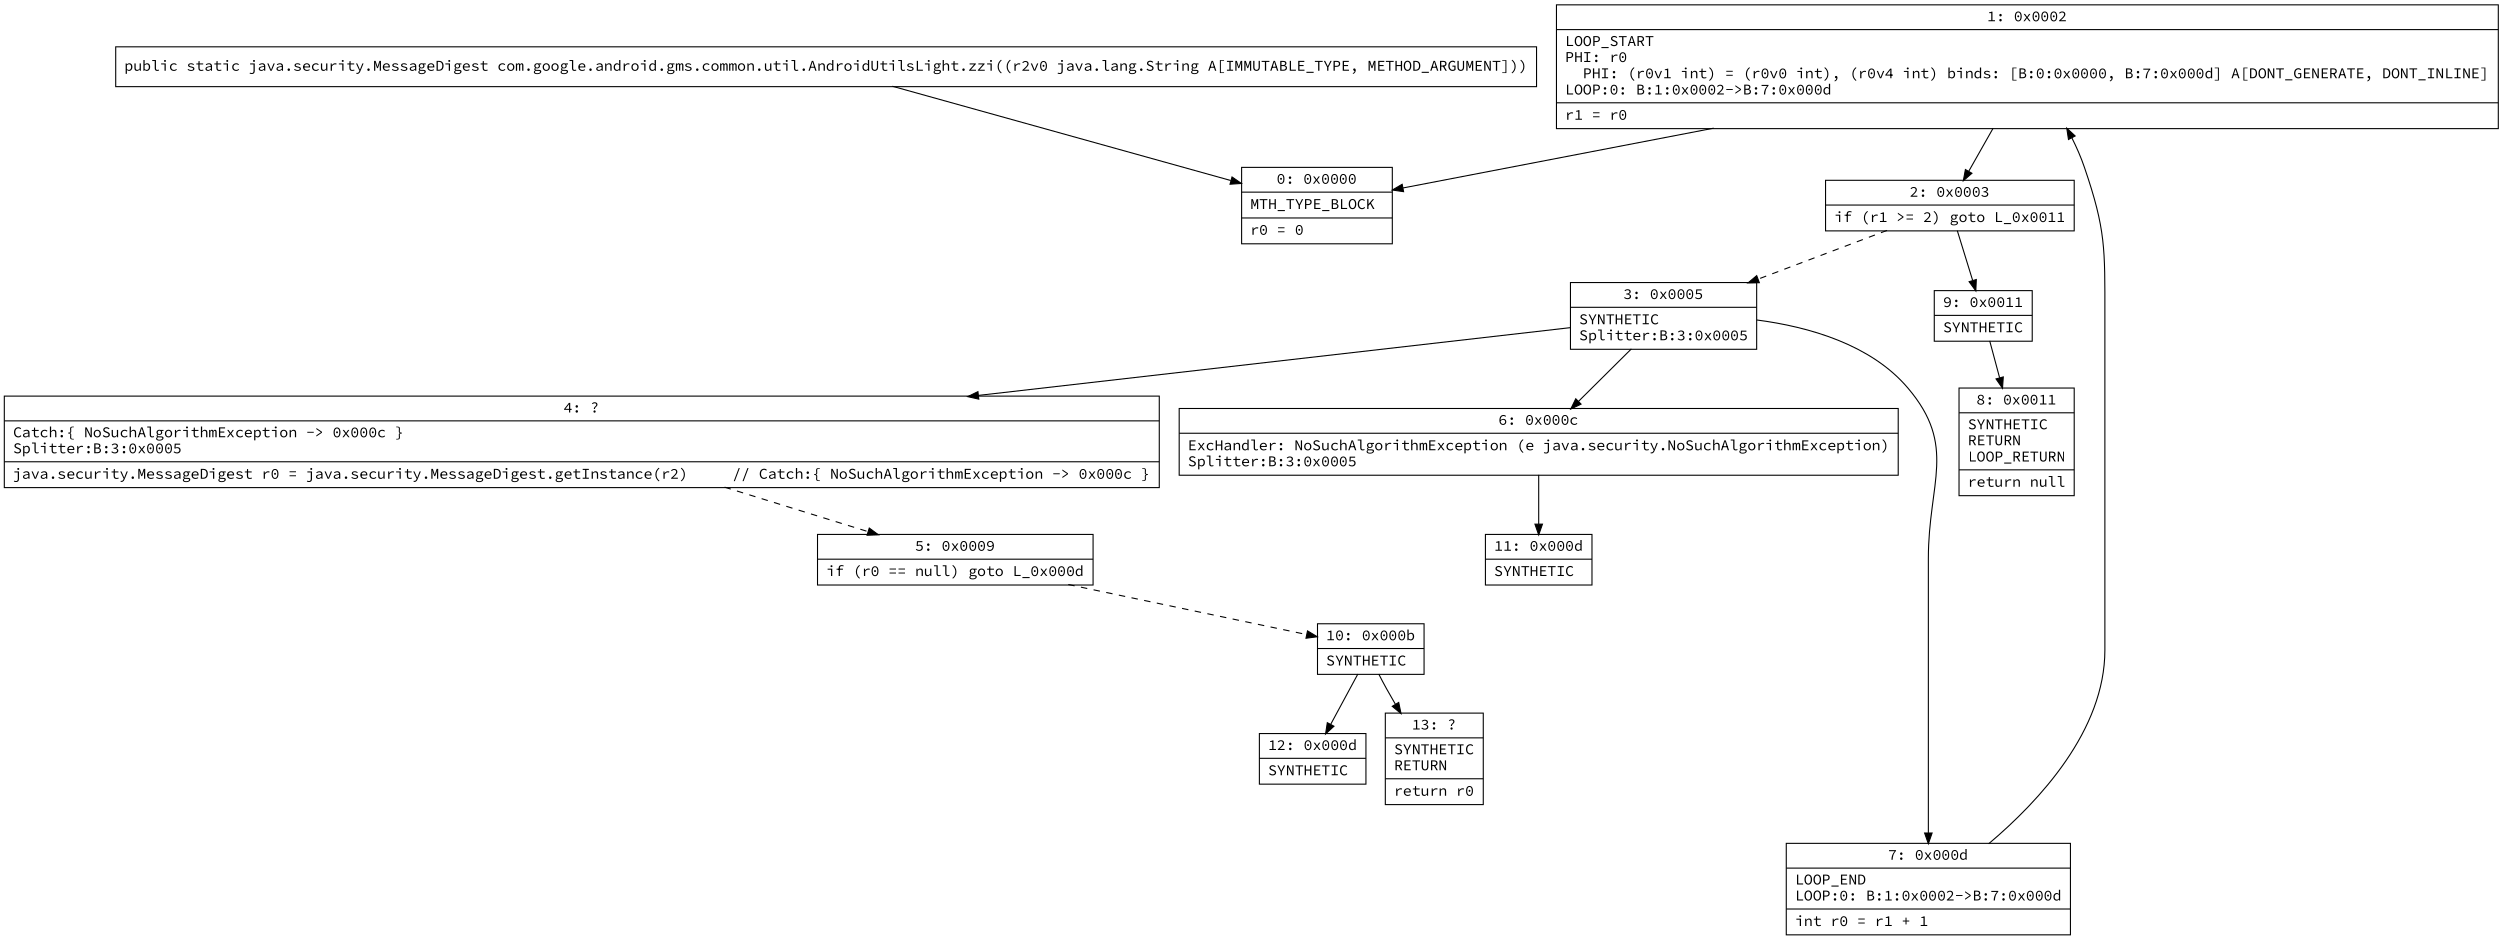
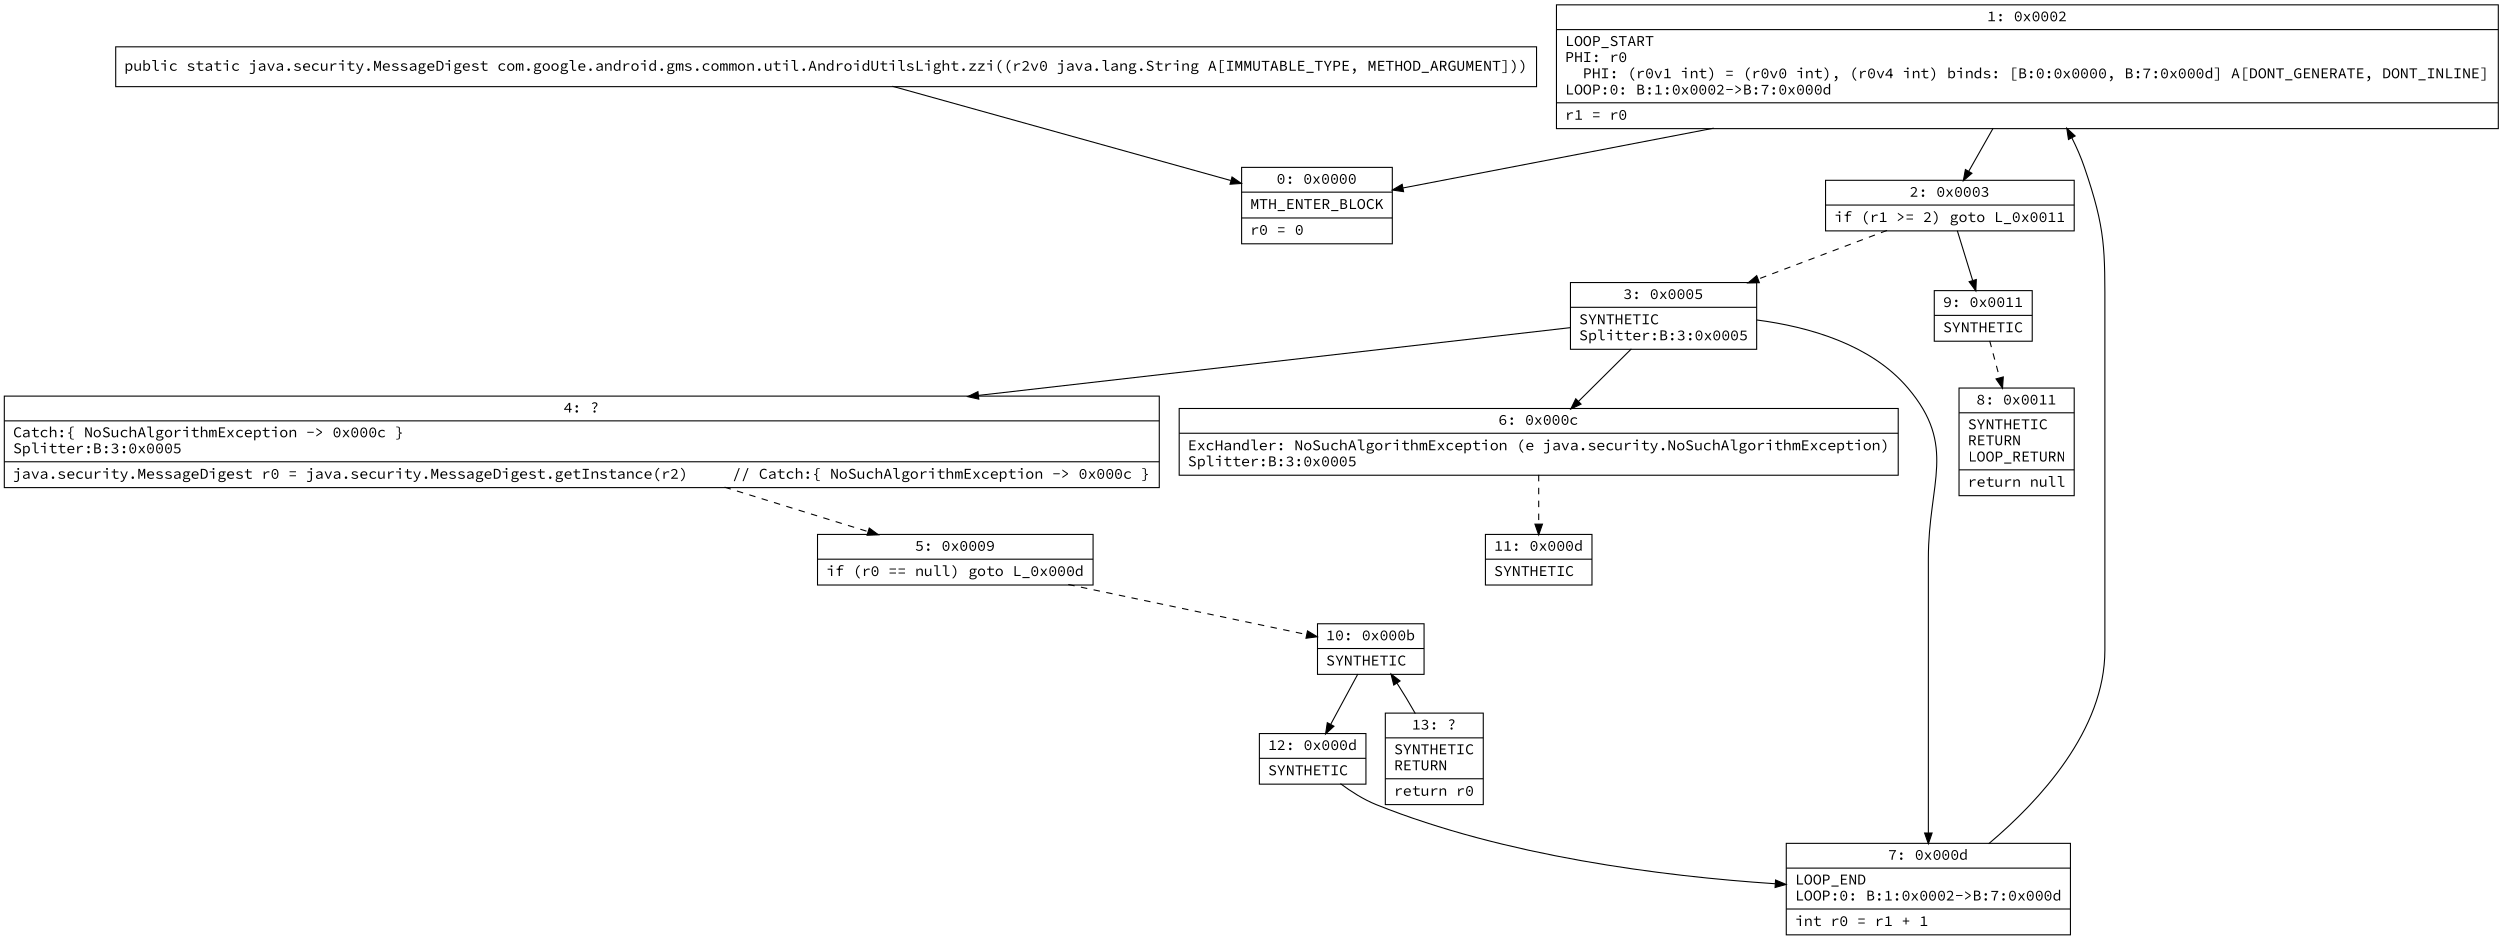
(1313, 205) -> (1317, 205)
(1995, 359) -> (1995, 359)
(1539, 499) -> (1539, 499)
(1387, 689) -> (1406, 698)
none -> (1552, 855)
